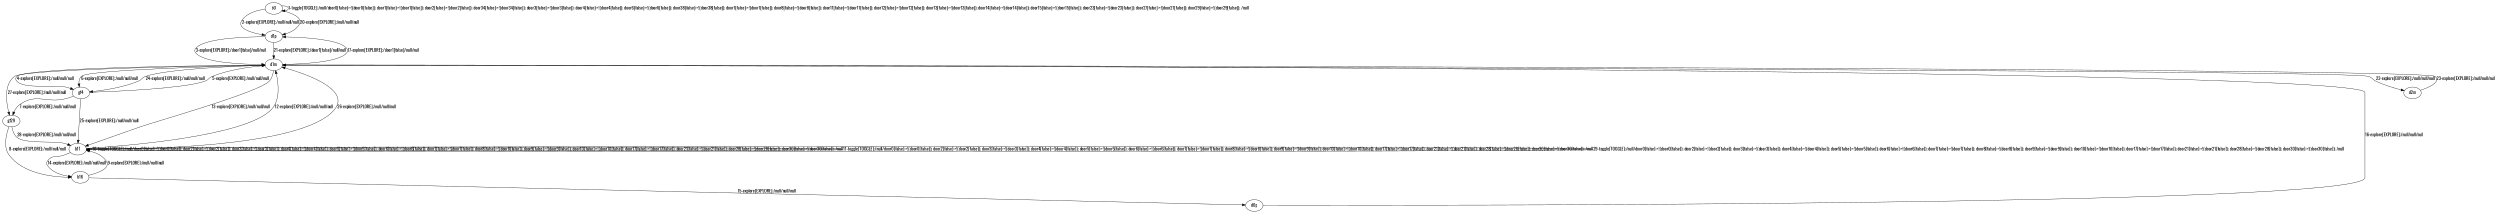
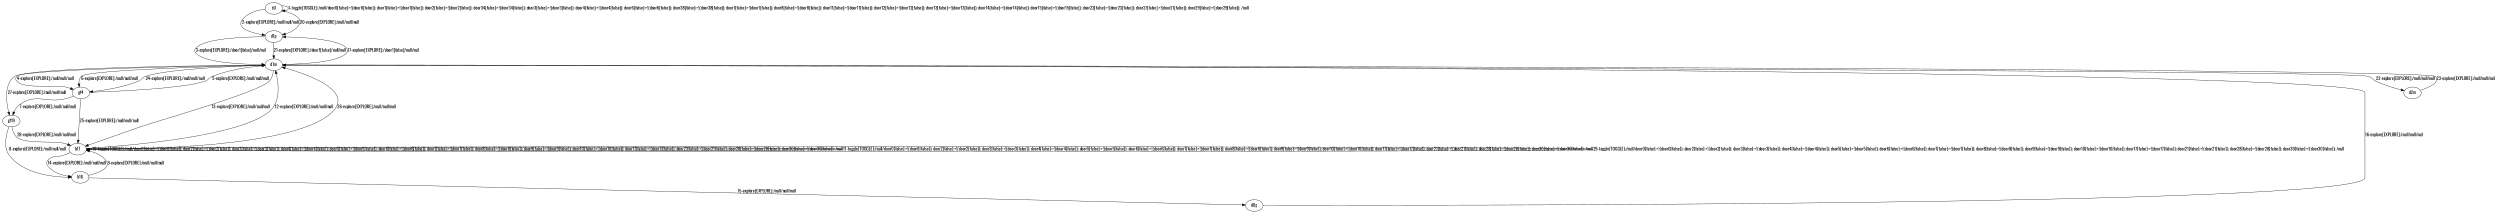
(11, 121) -> (11, 121)
